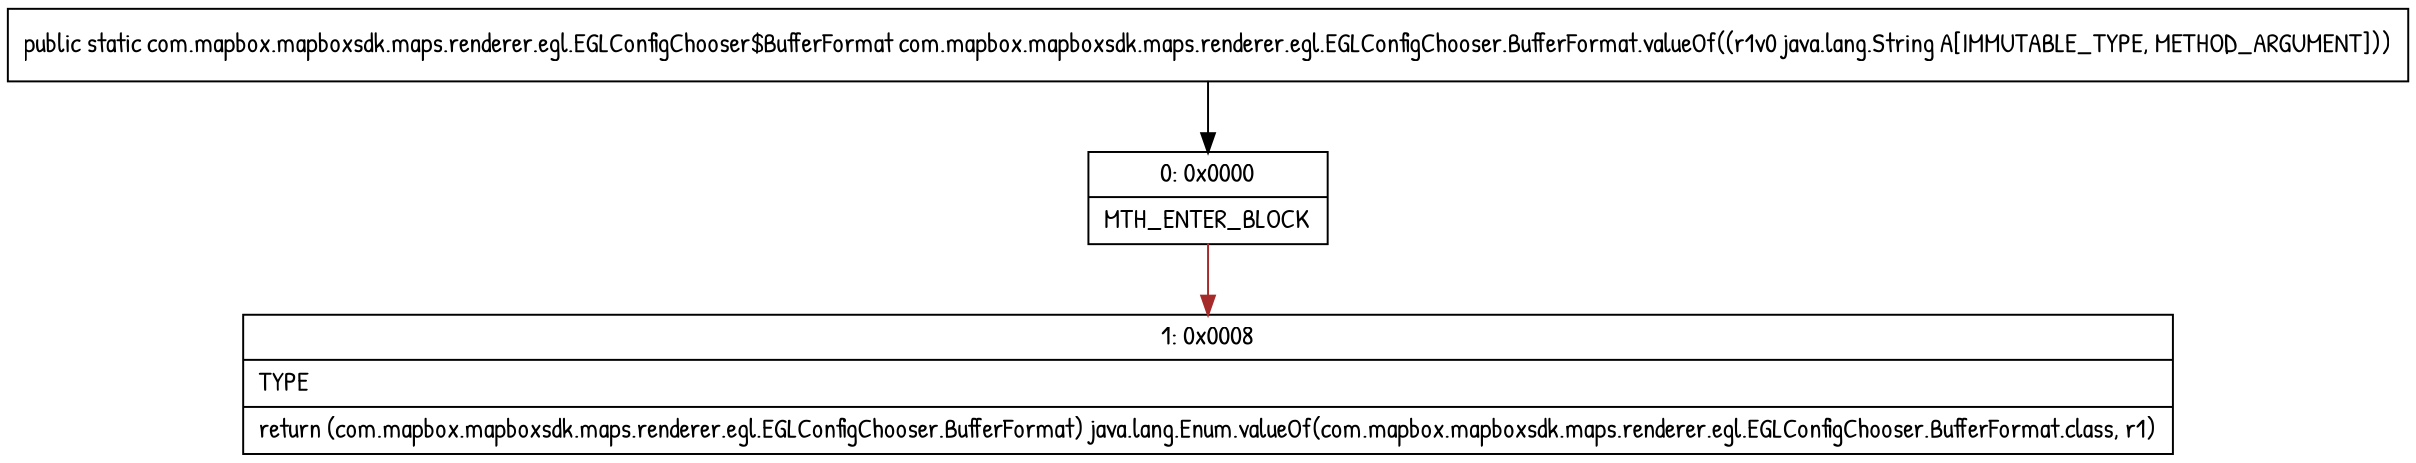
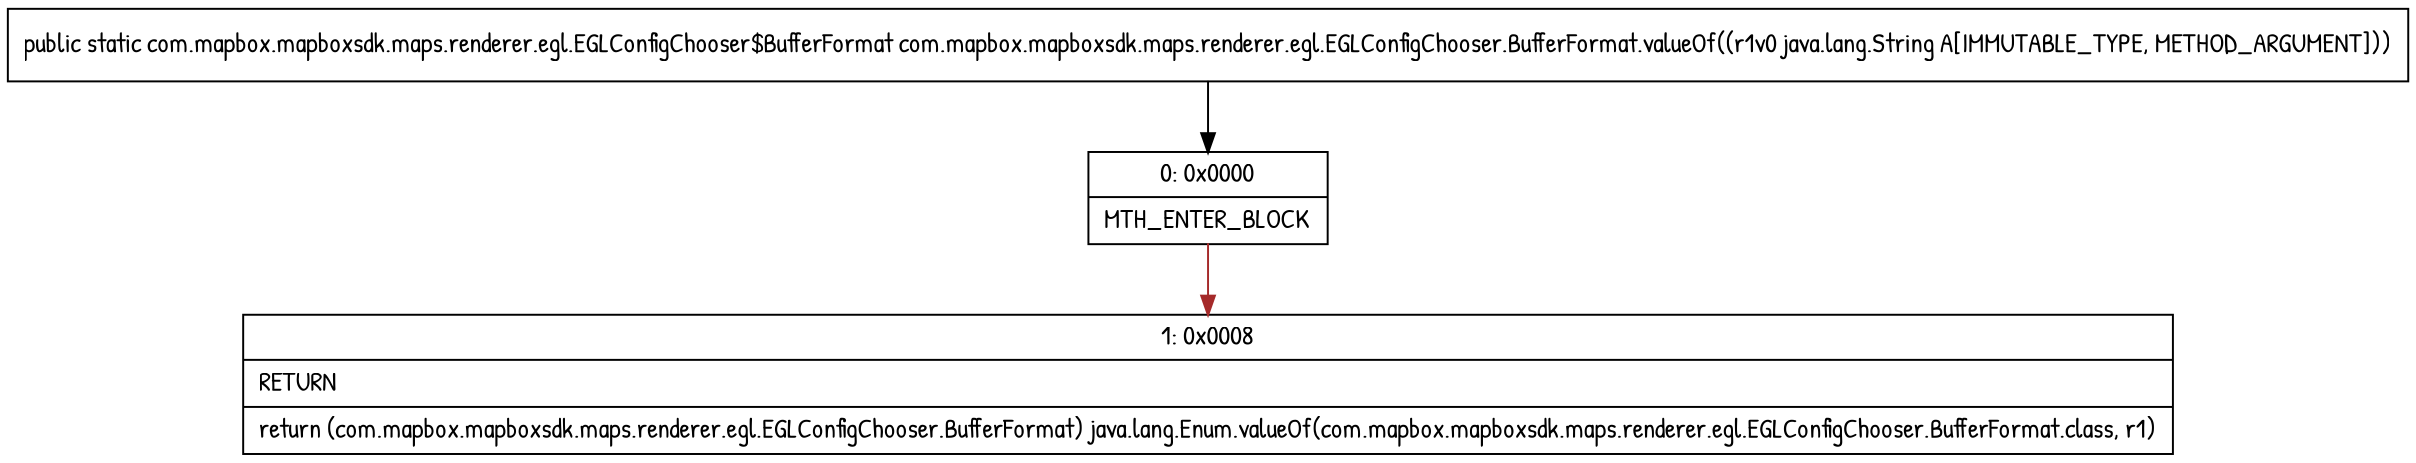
(284, 382) -> (298, 382)
